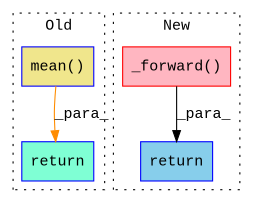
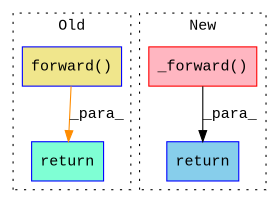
(58, 67) -> (72, 67)
